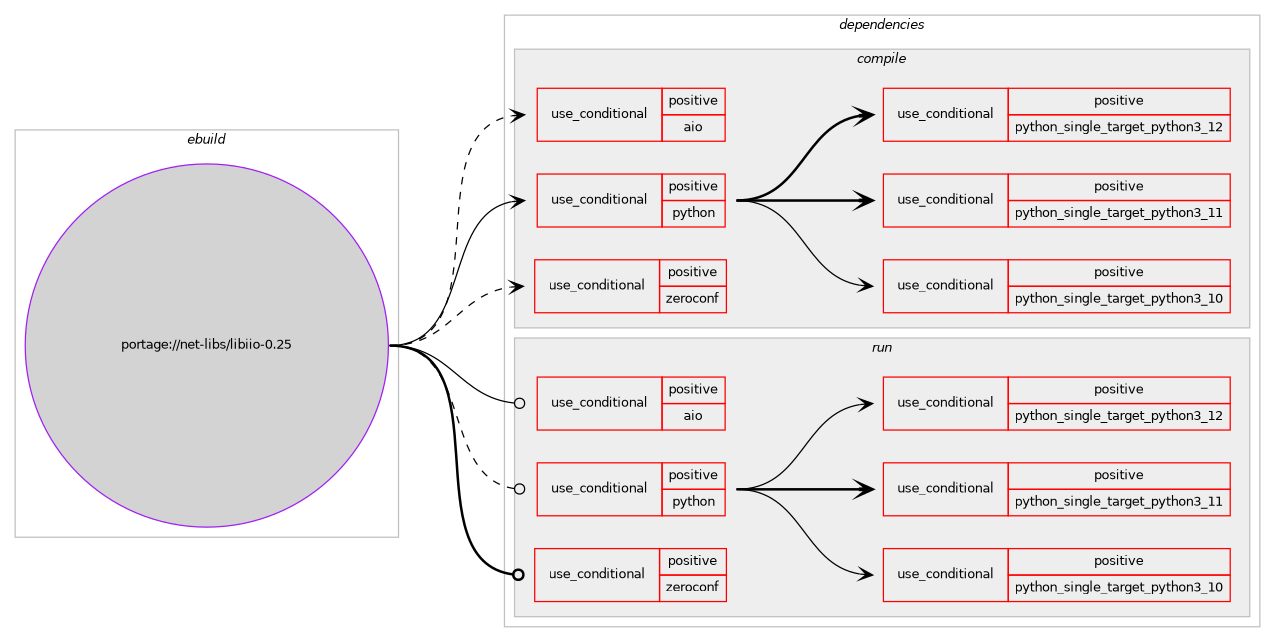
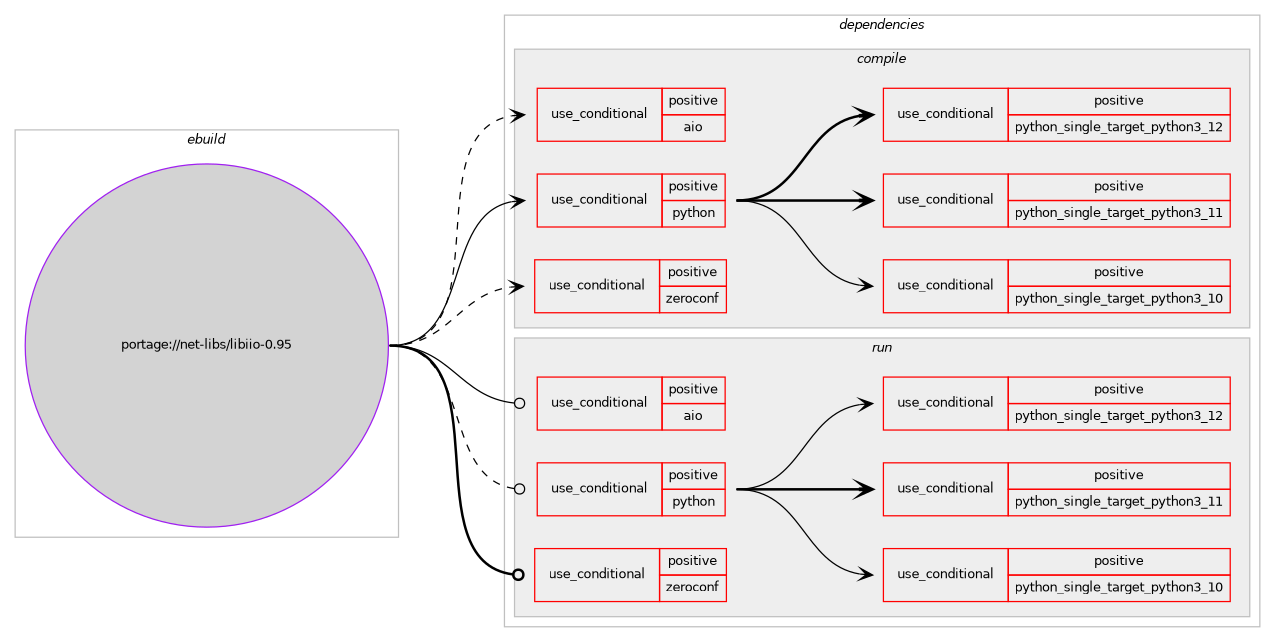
(207, 346) -> (207, 346)
